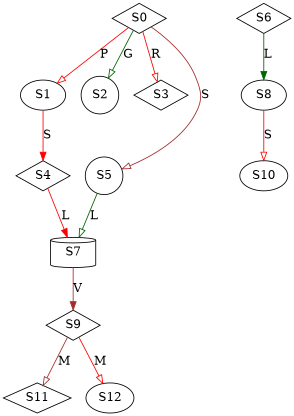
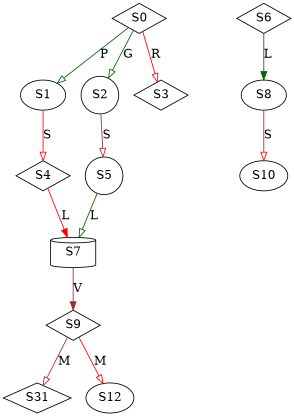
(96, 53) -> (96, 53)
(200, 104) -> (102, 131)
(43, 131) -> (43, 131)
(37, 398) -> (37, 398)
